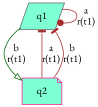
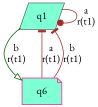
(42, 91) -> (42, 91)
